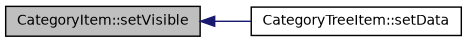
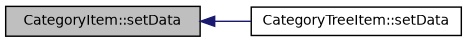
(103, 21) -> (103, 21)
